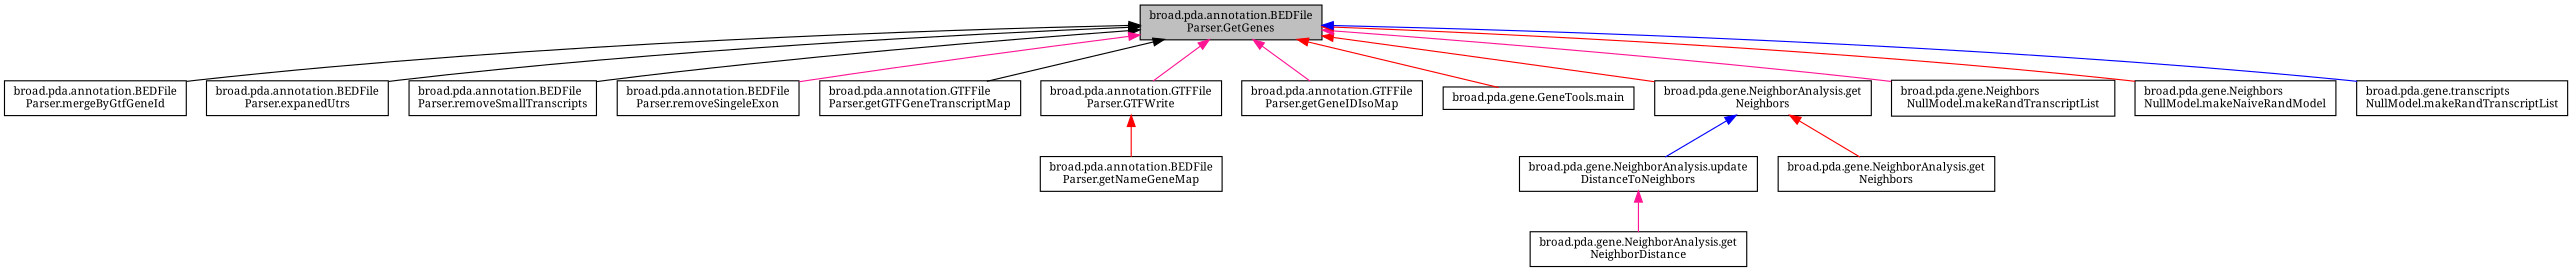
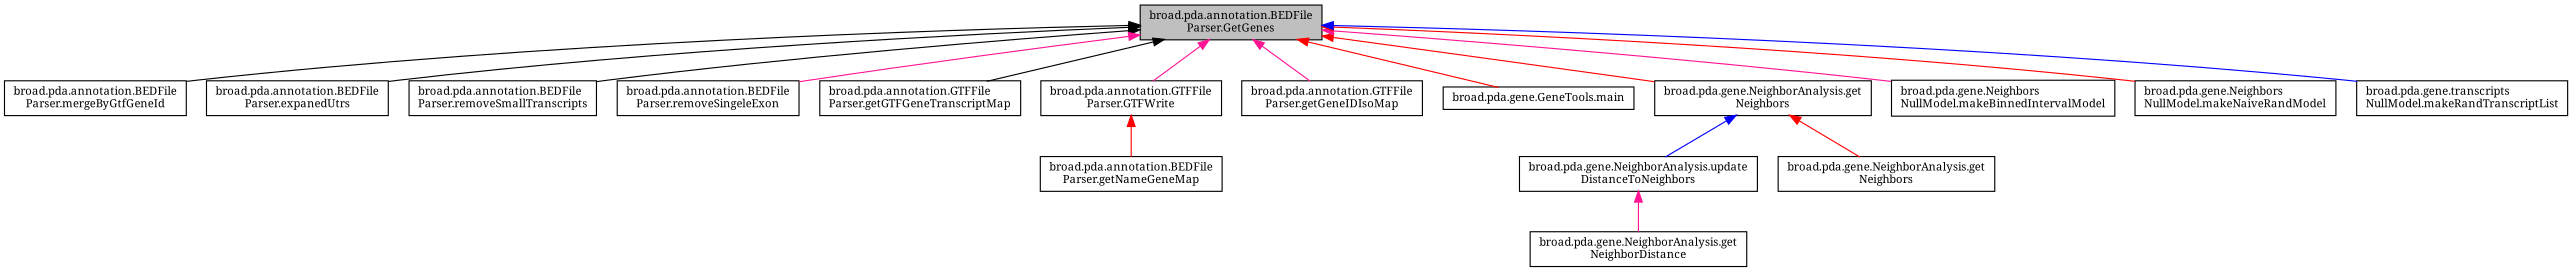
(2003, 98) -> (2003, 98)
